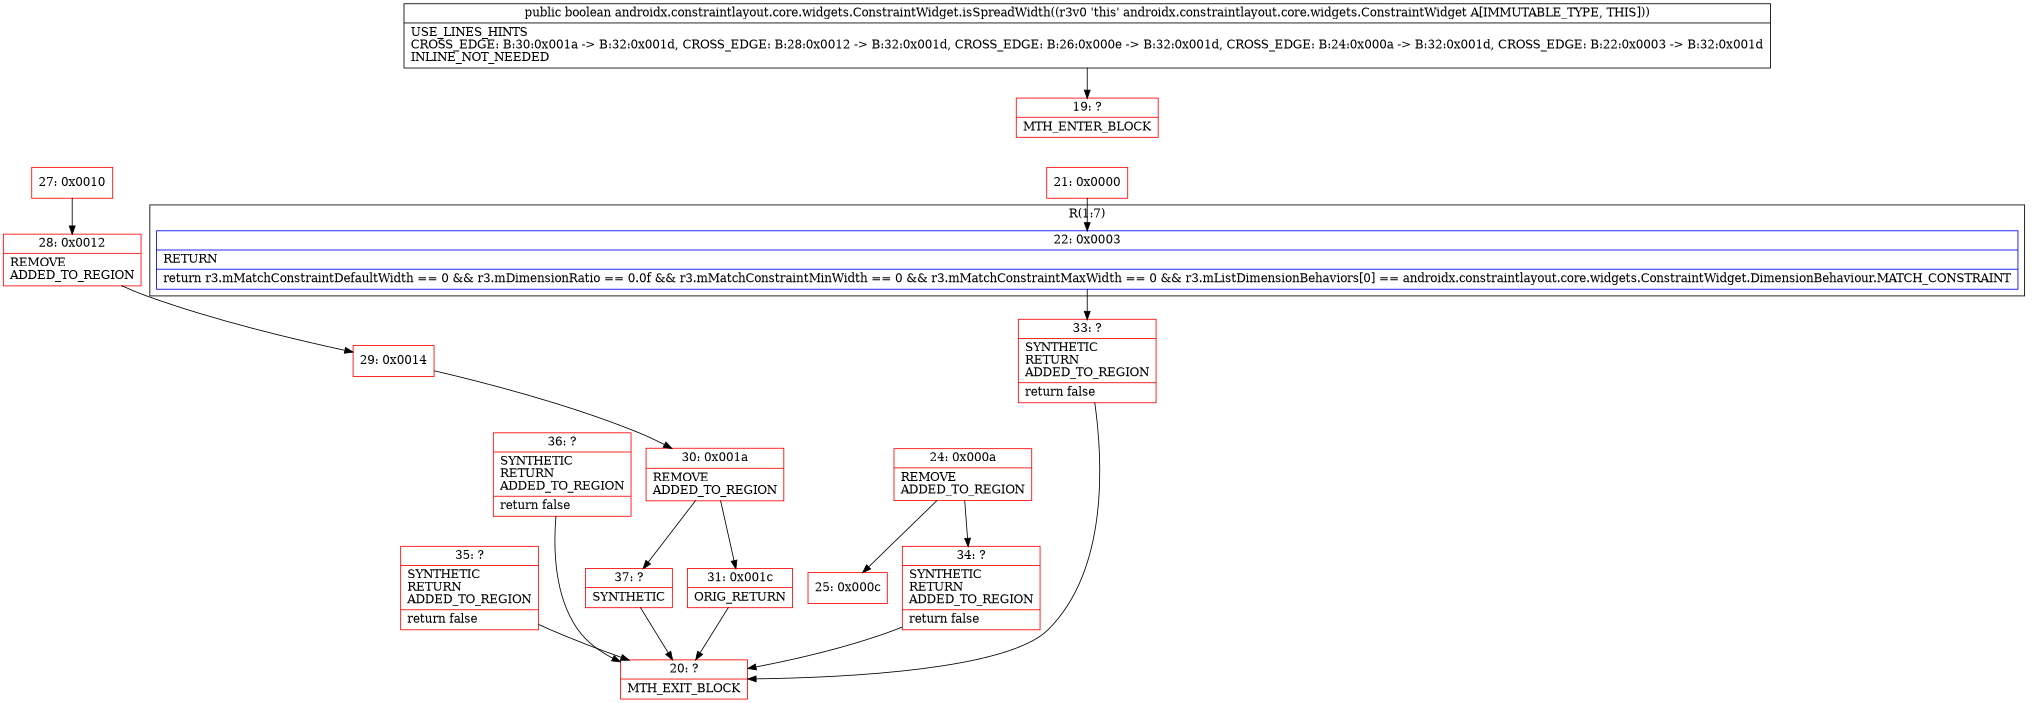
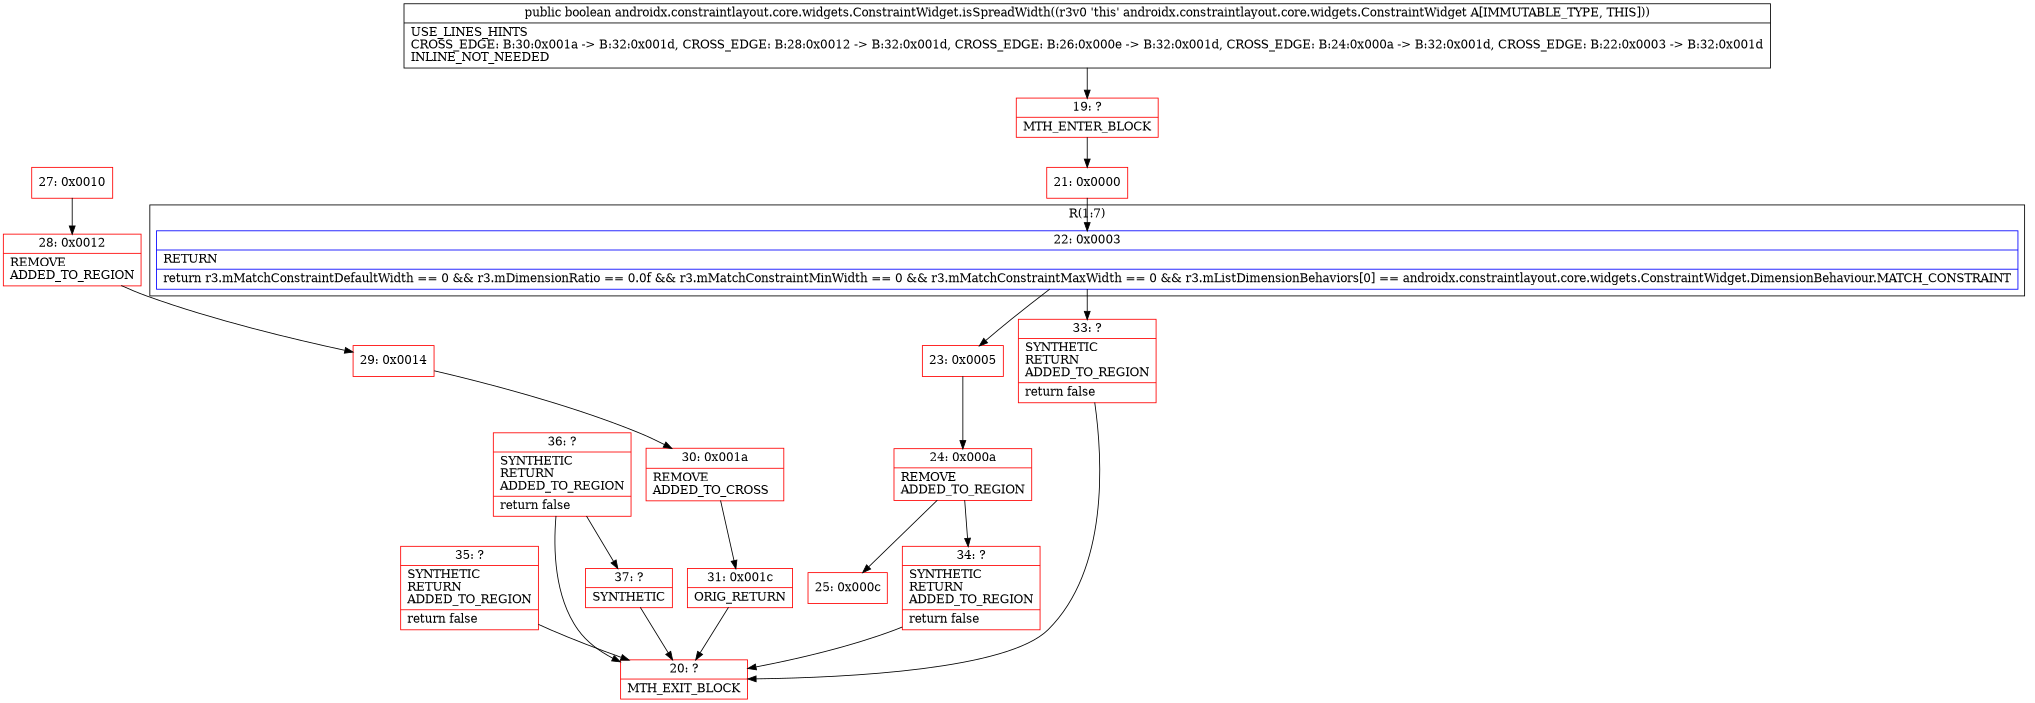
none -> (1087, 148)
none -> (963, 361)
(715, 490) -> (711, 490)
(672, 531) -> (600, 539)
